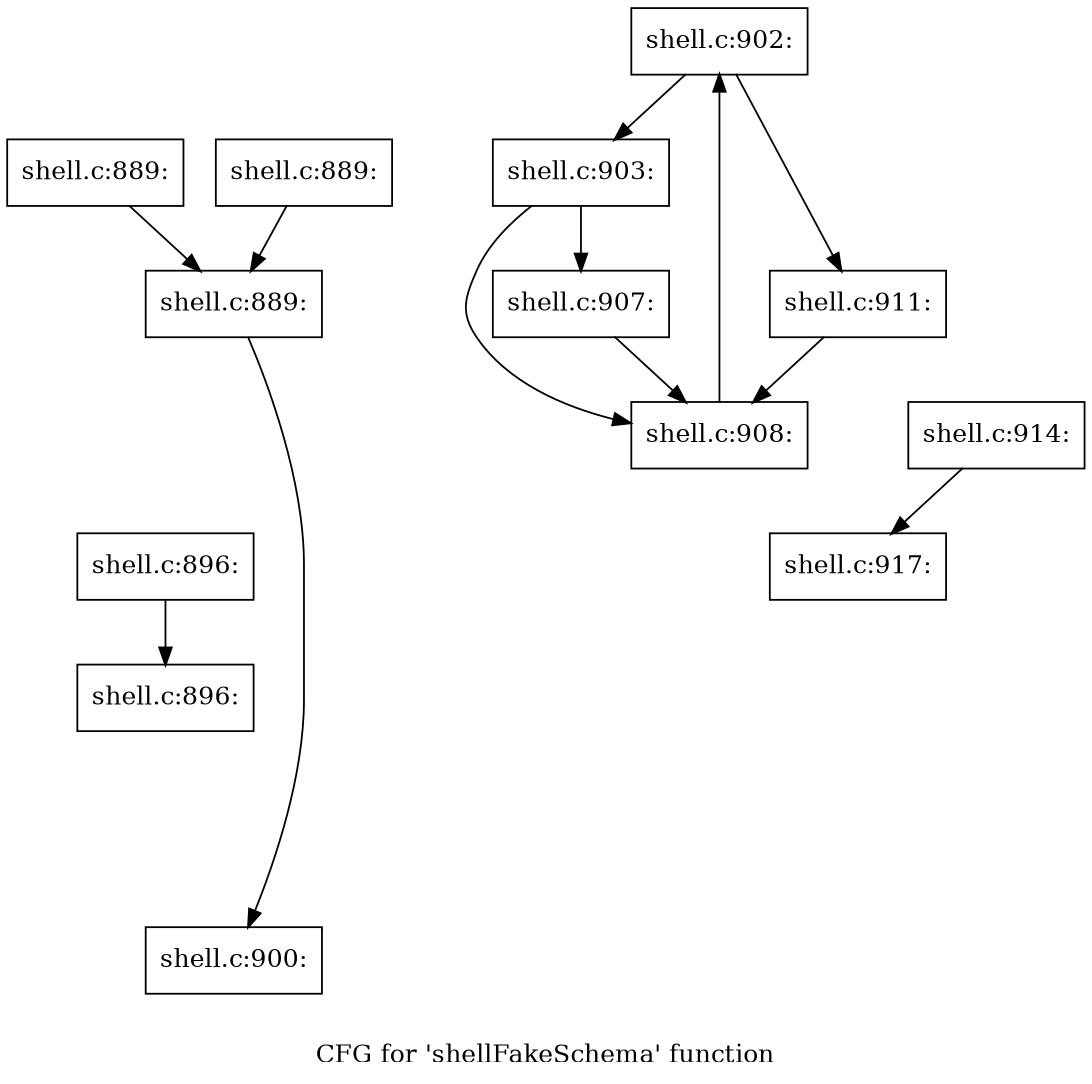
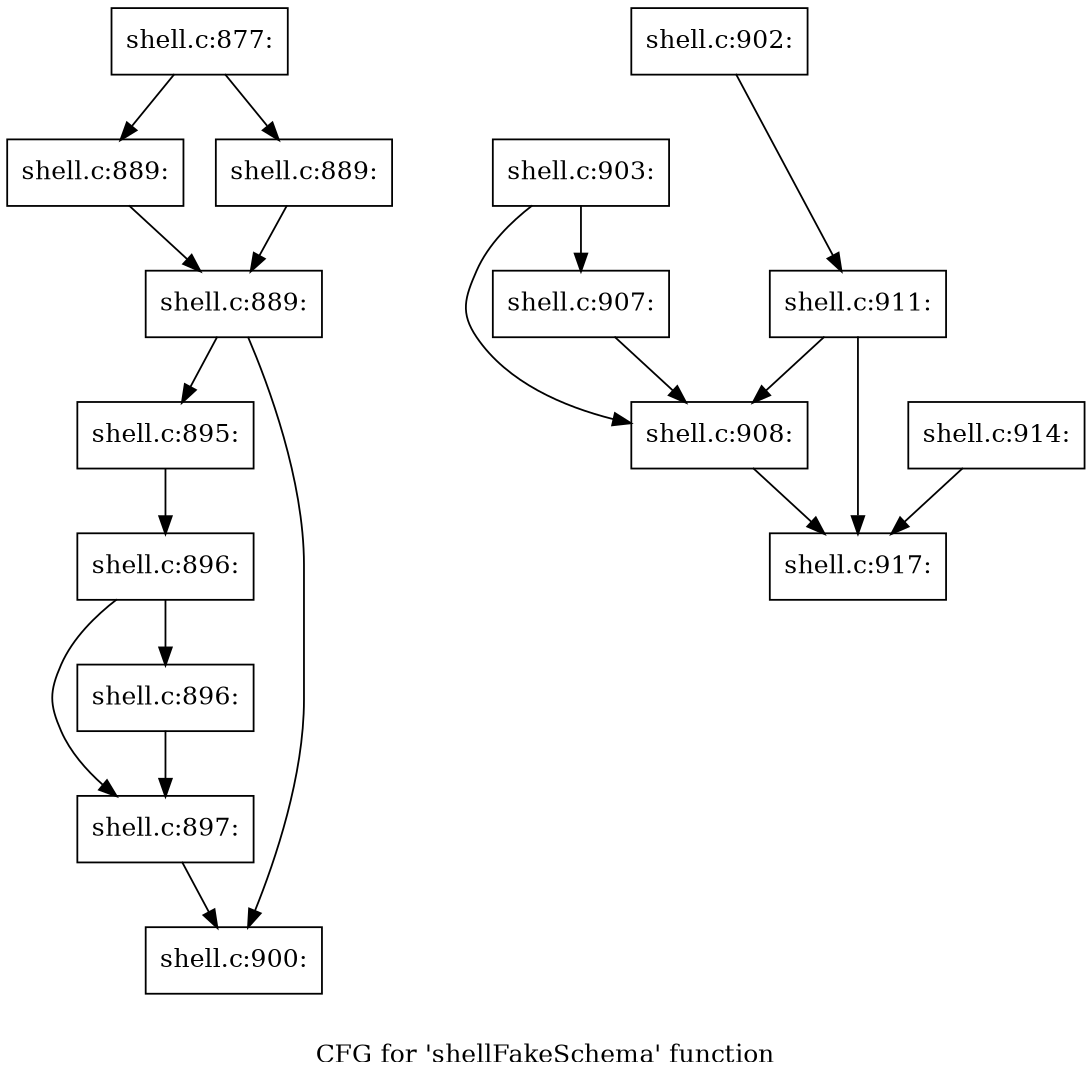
none -> (200, 41)
(657, 101) -> none
(719, 247) -> (782, 495)
none -> (858, 426)
none -> (165, 435)
none -> (165, 829)
